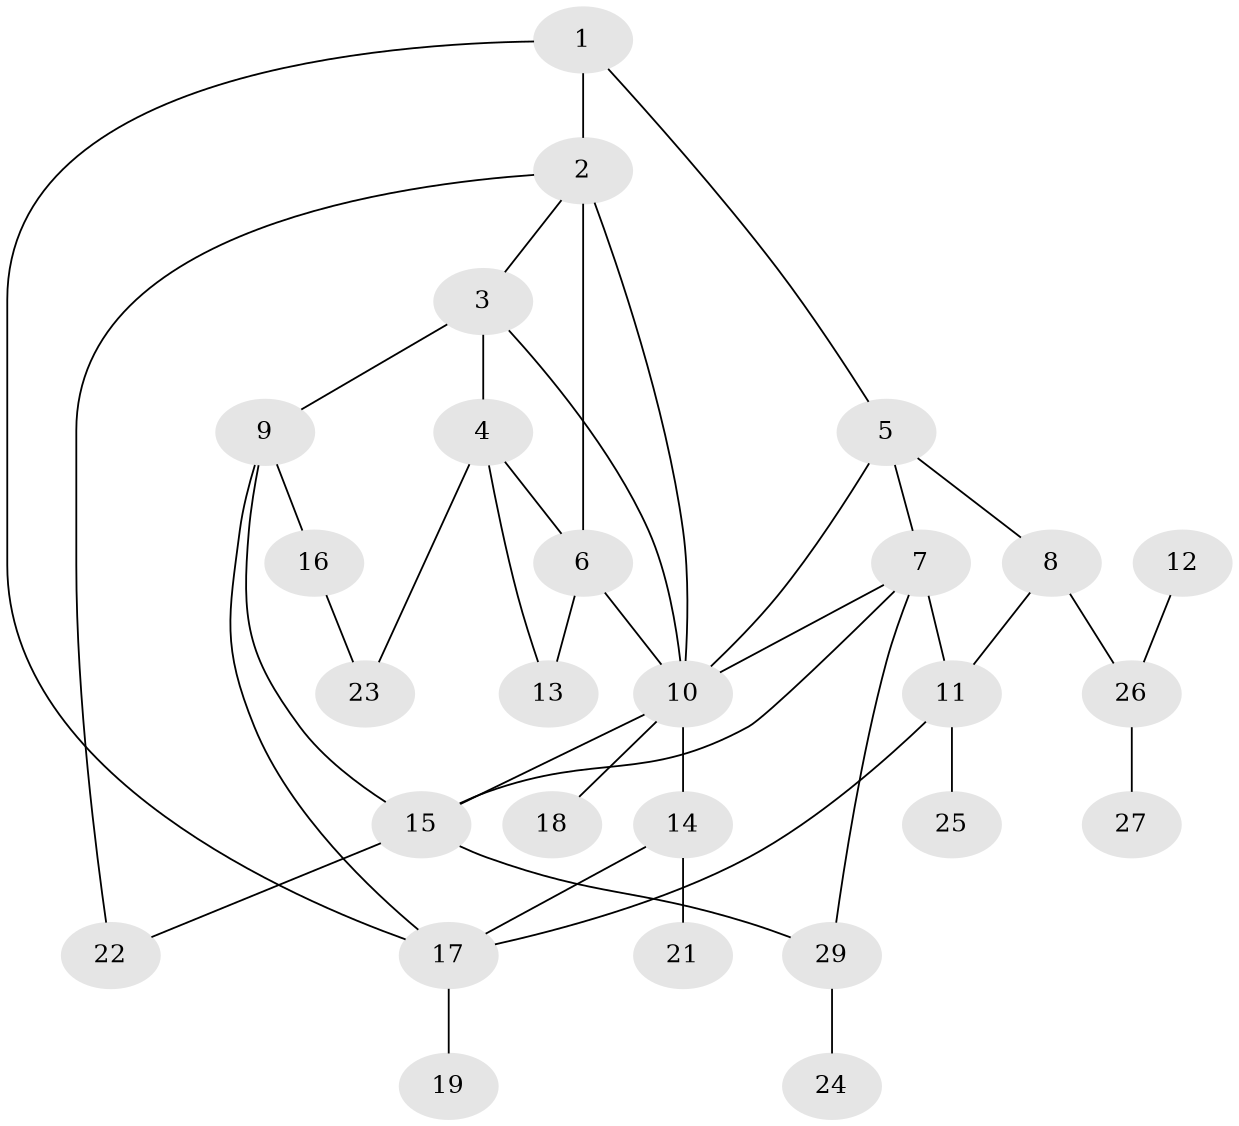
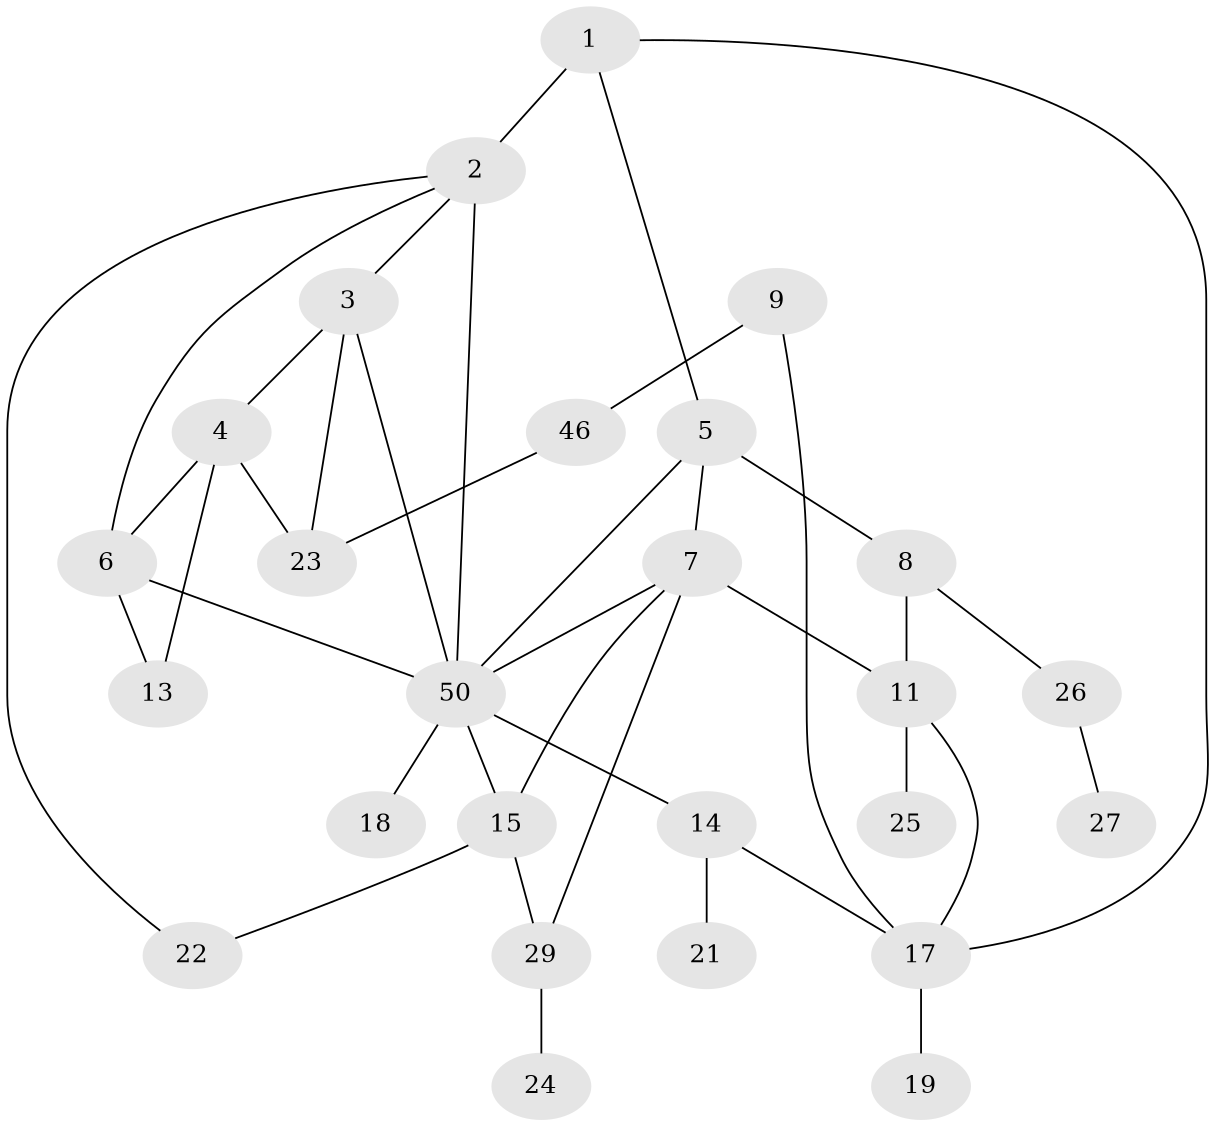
(374, 367) -> (328, 432)
(314, 563) -> (576, 432)
(1183, 563) -> none
(259, 658) -> none
(683, 694) -> (456, 694)
